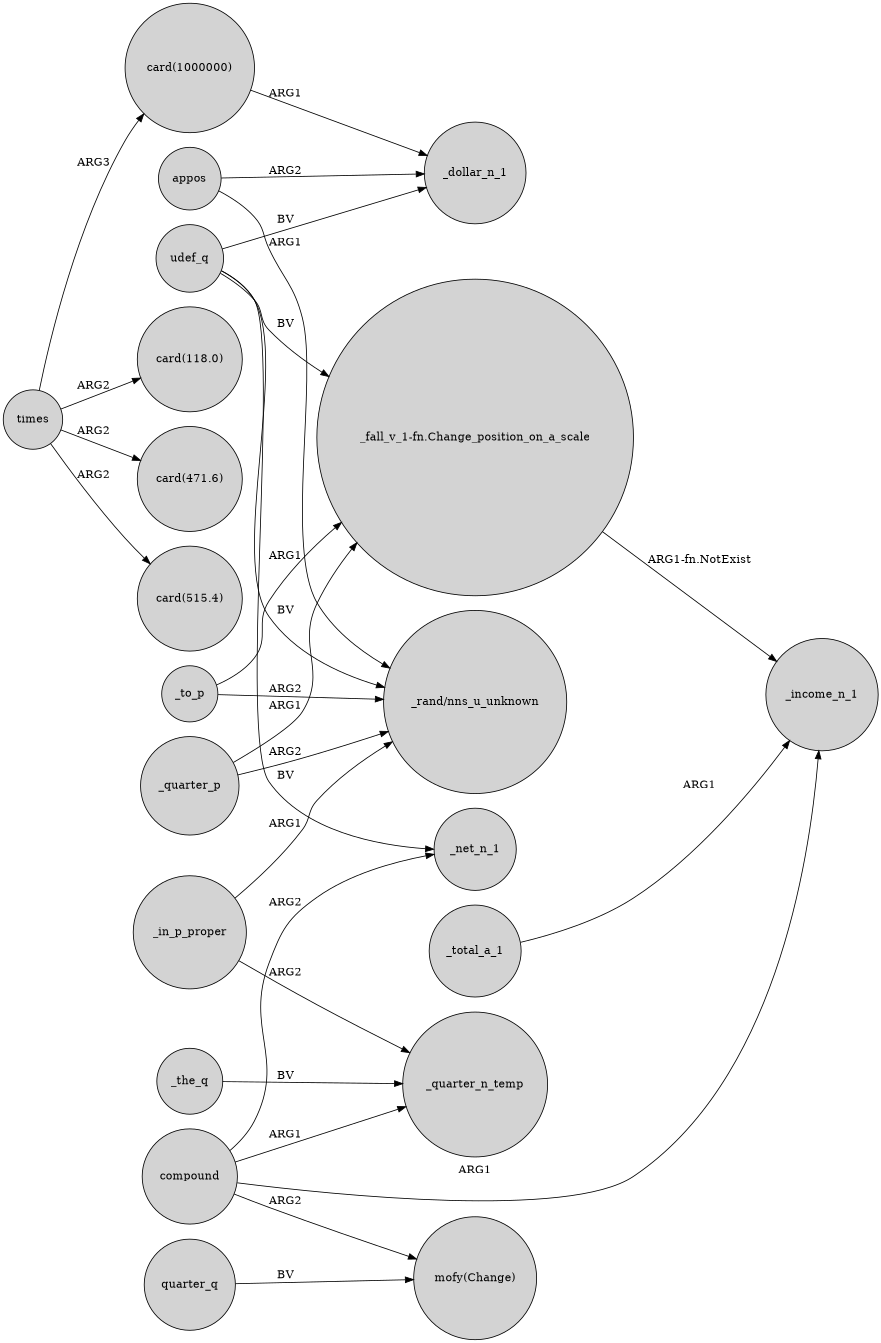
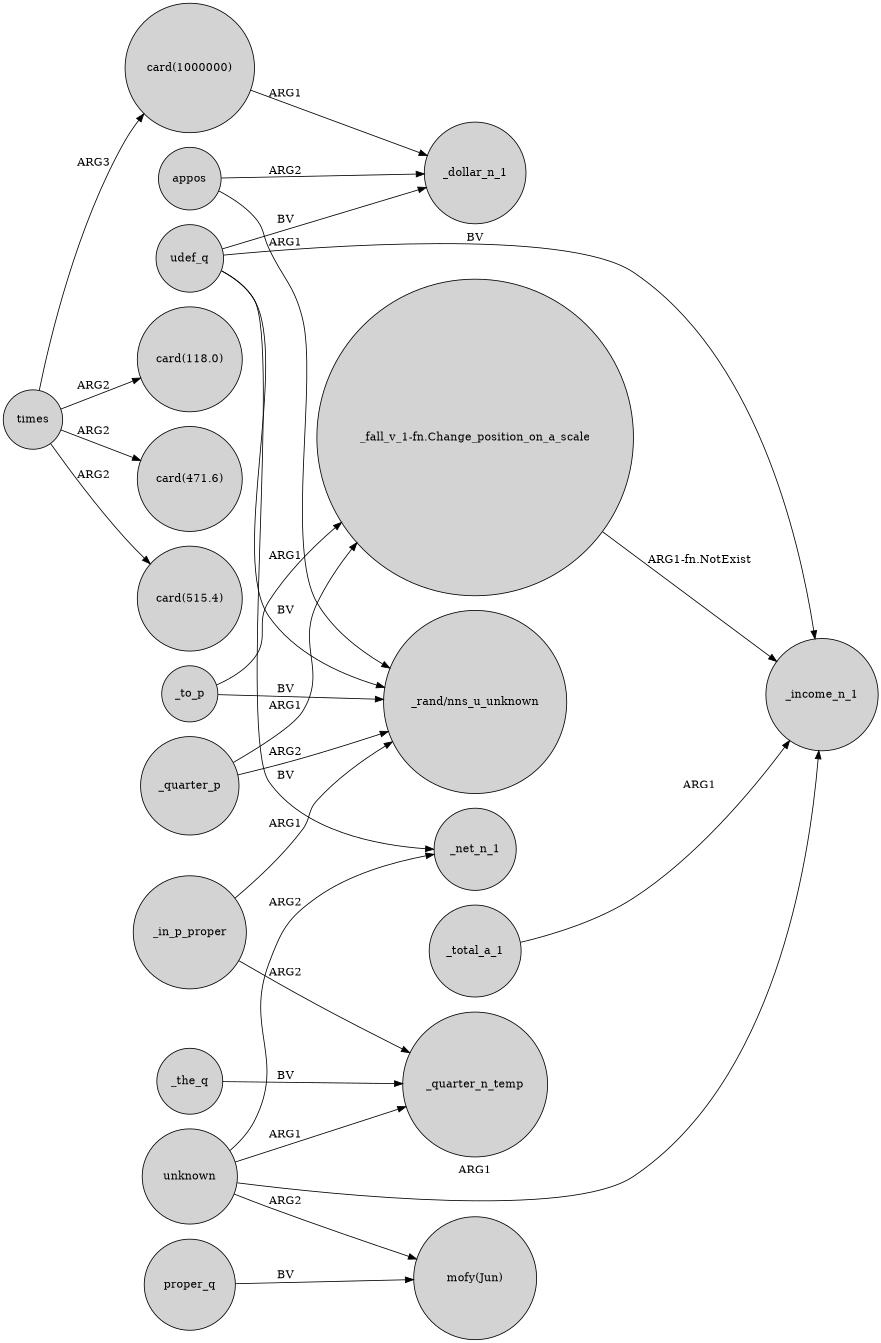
(268, 329) -> (632, 272)
(286, 689) -> (286, 689)
(190, 1176) -> (190, 1176)
(475, 1278) -> (475, 1278)
(190, 1285) -> (190, 1285)
